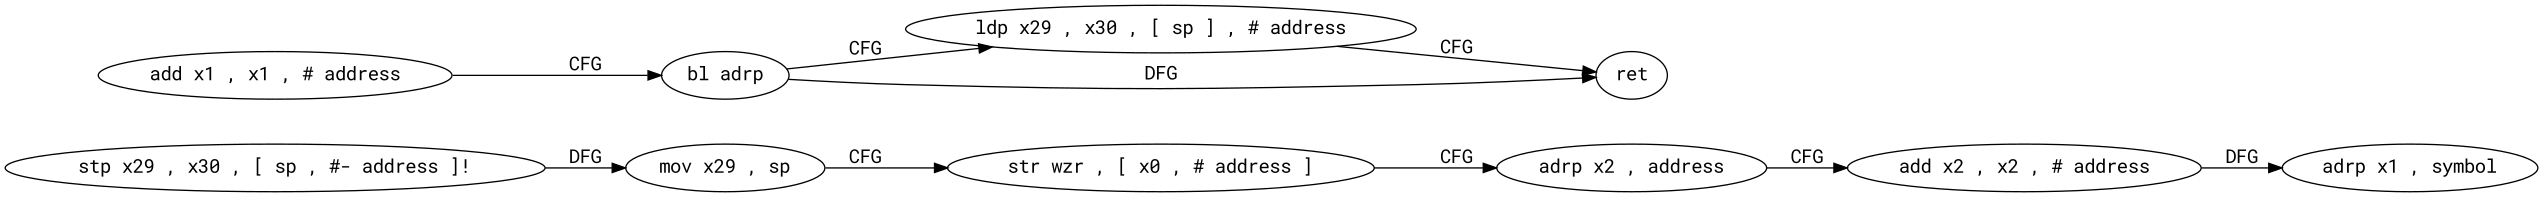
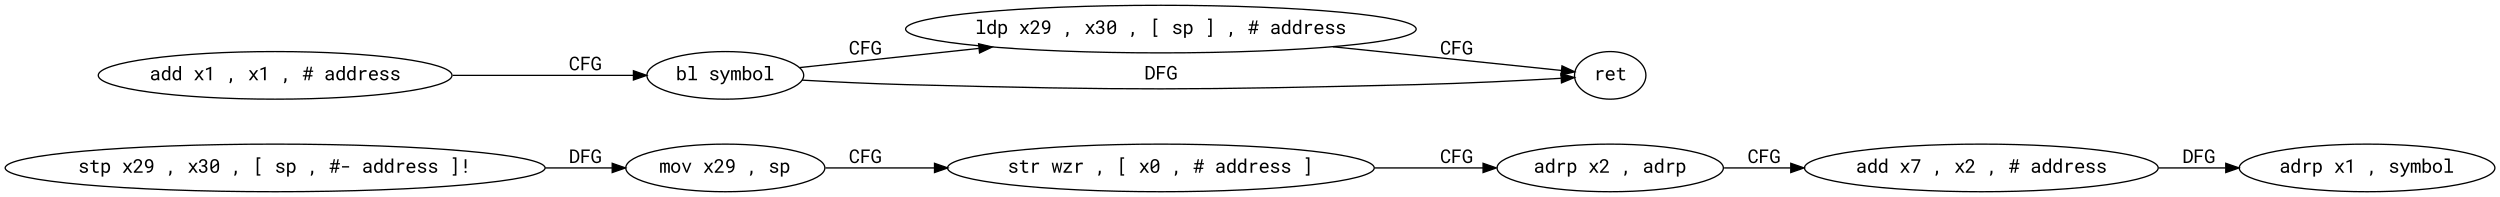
(725, 75) -> (725, 75)
(1632, 168) -> (1610, 168)
(2024, 168) -> (1981, 168)
